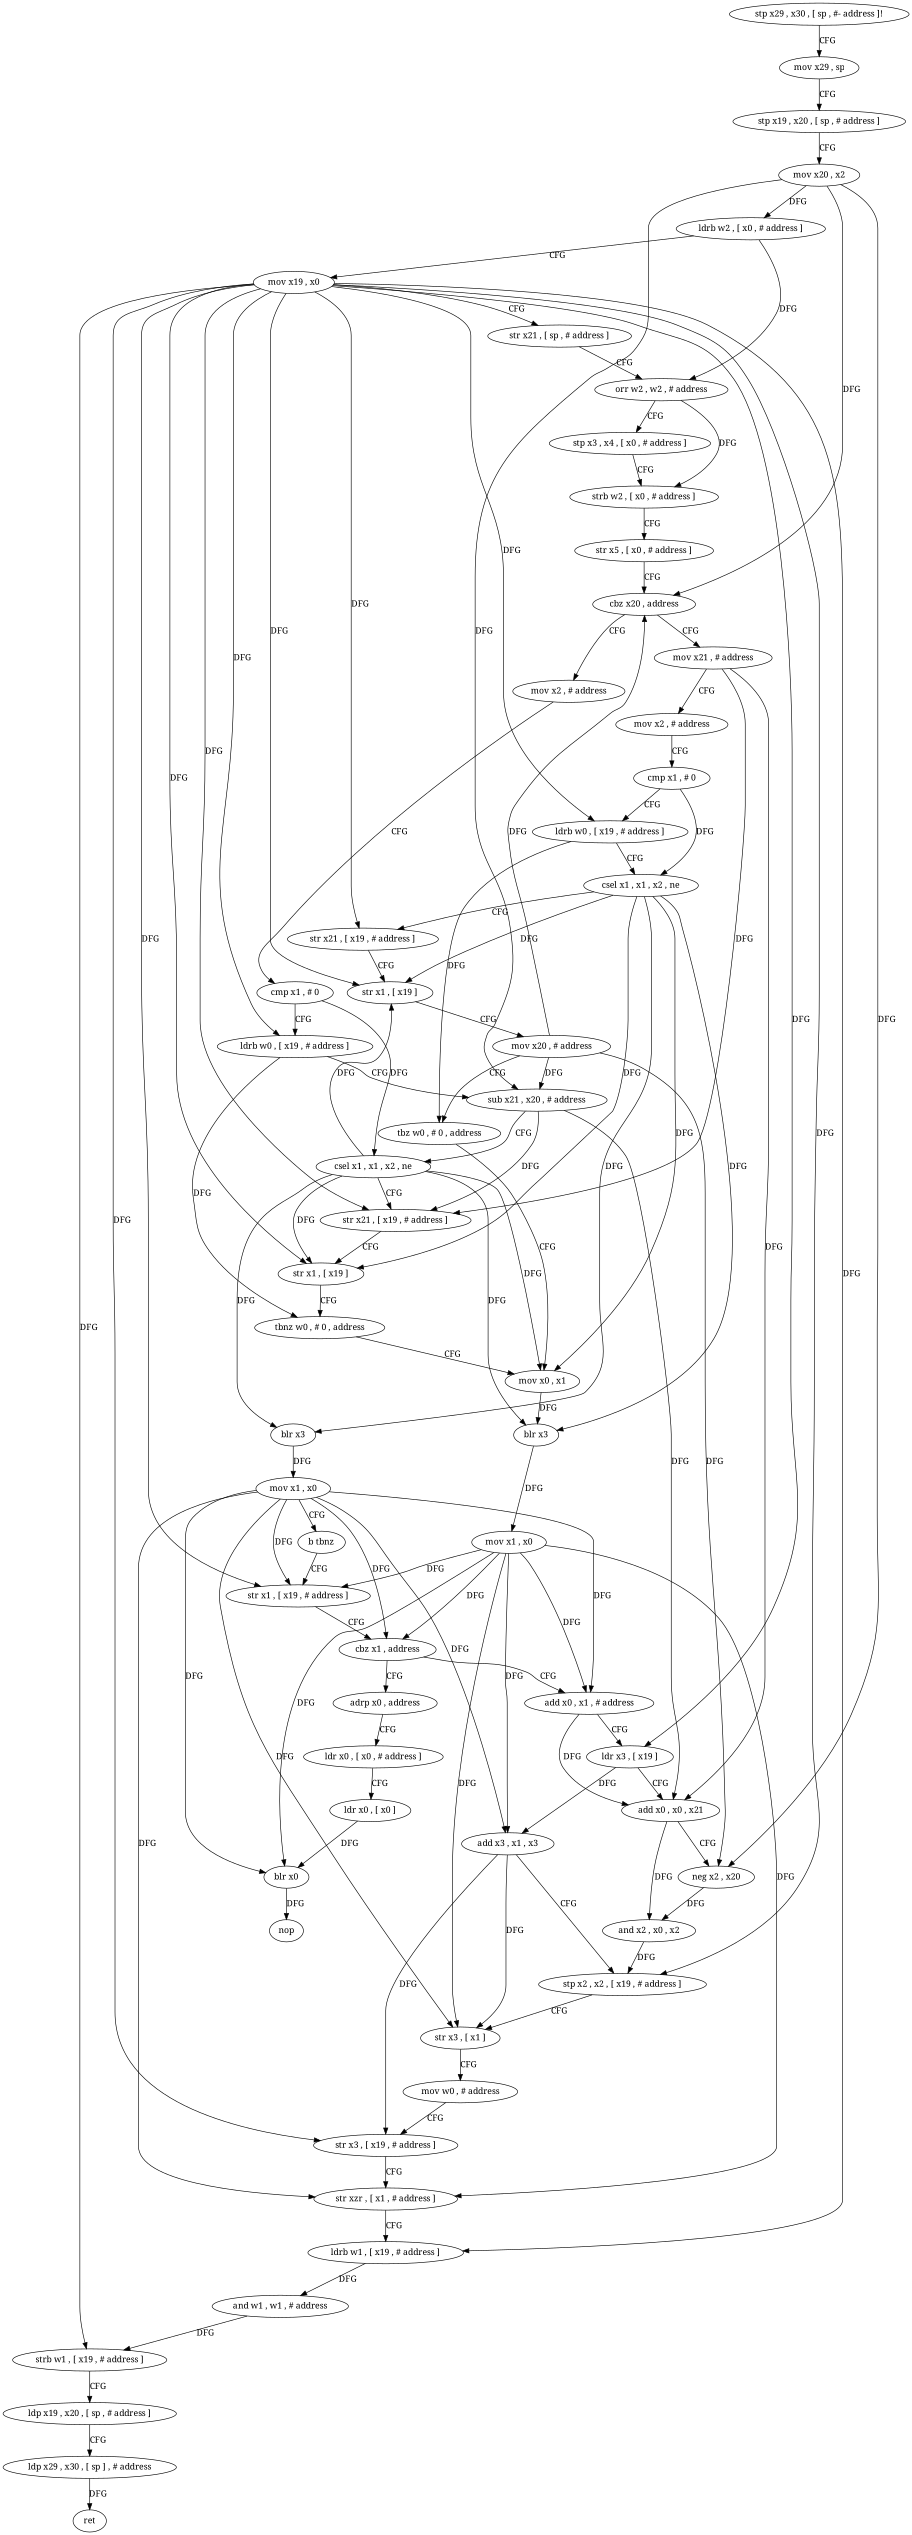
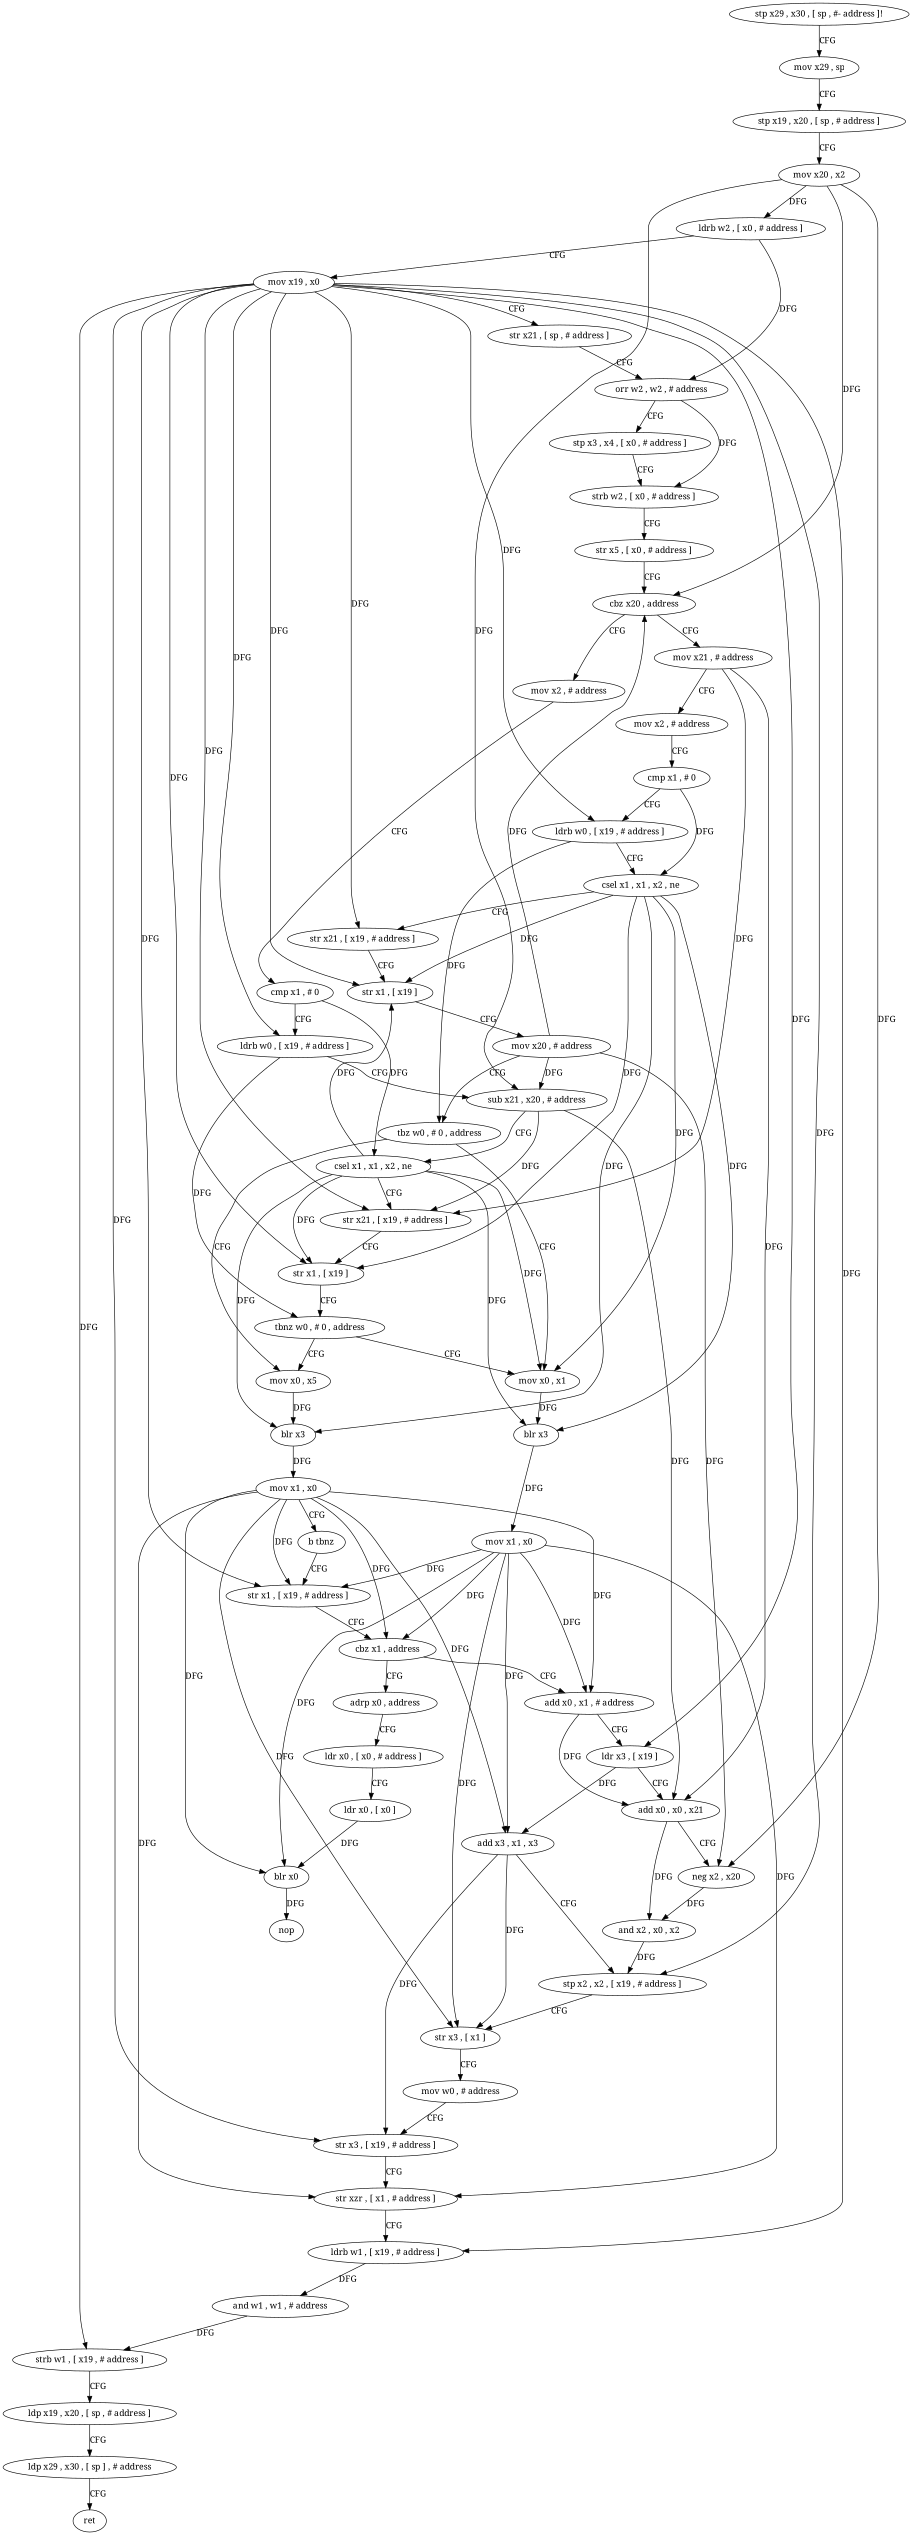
none -> (293, 1381)
(98, 2494) -> (98, 2494)
